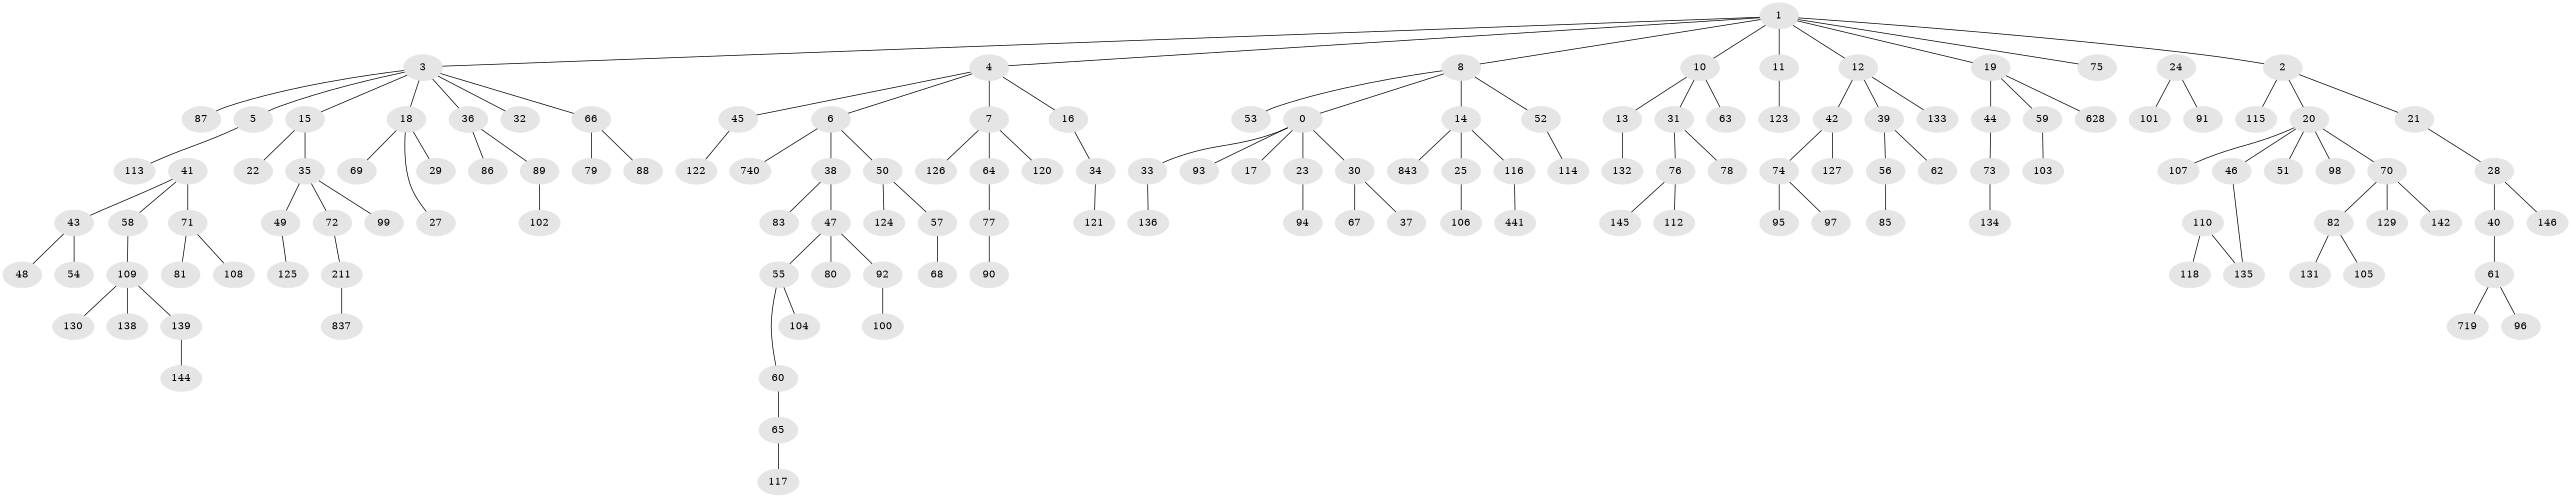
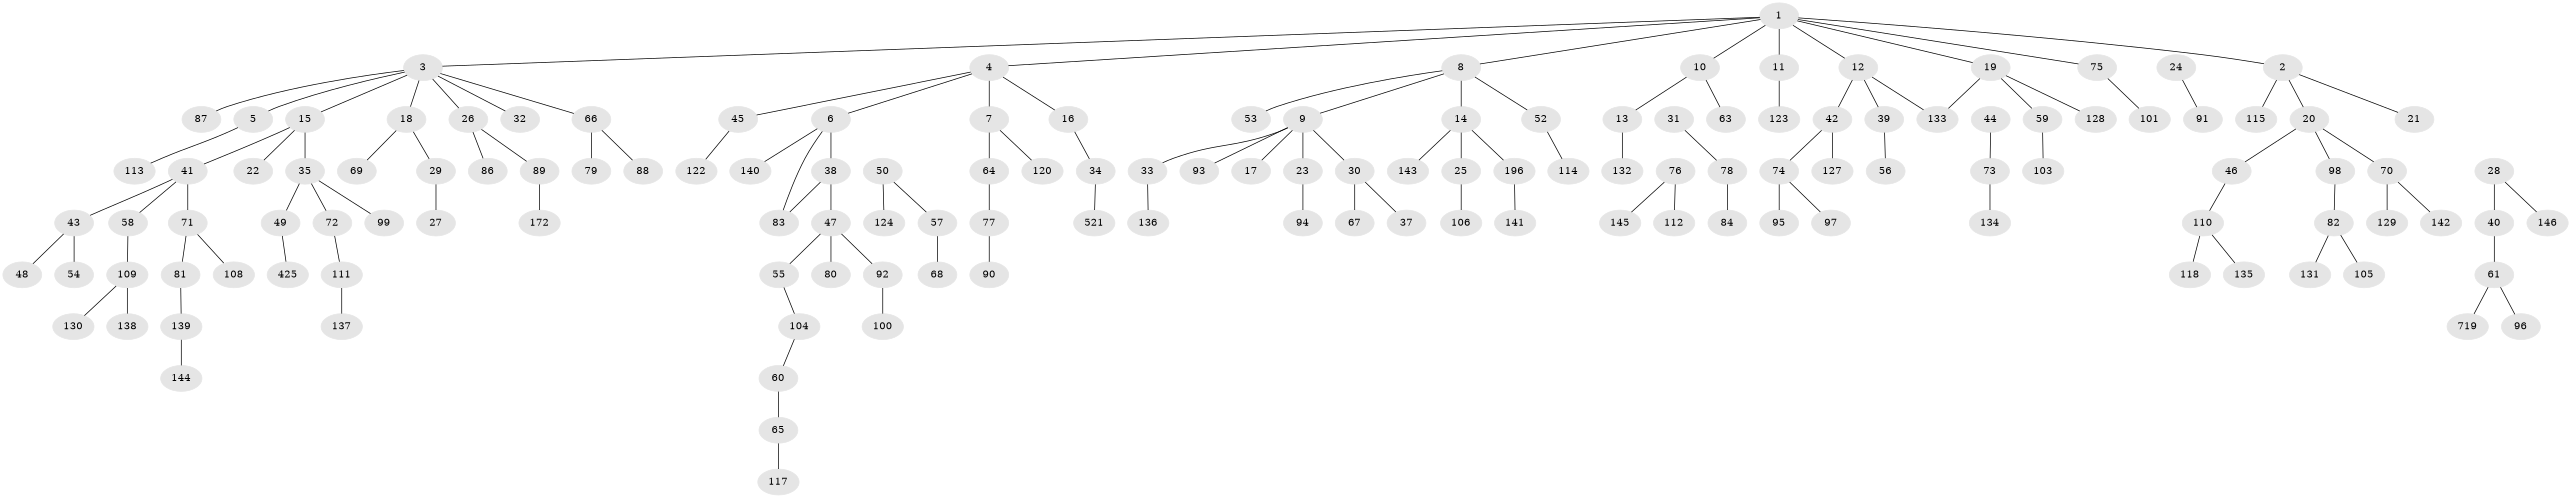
(2163, 93) -> (2123, 93)
(1687, 94) -> none
(1991, 94) -> (1964, 93)
(468, 119) -> (468, 119)
(1303, 119) -> (1303, 119)
(2096, 119) -> (2096, 119)
(857, 145) -> (800, 169)
(1675, 145) -> none
(2454, 145) -> none
none -> (247, 146)
(750, 171) -> (750, 171)
(936, 171) -> none
(1408, 171) -> (1408, 171)
(1514, 171) -> (1514, 171)
(1937, 171) -> none
(2178, 171) -> none
(2284, 171) -> none
(408, 174) -> (436, 197)
(2360, 197) -> (2335, 197)
(540, 223) -> (540, 223)
(1094, 223) -> (1094, 223)
(1515, 223) -> (1515, 223)
none -> (1727, 223)
(1886, 223) -> none
(2238, 223) -> (2217, 197)
(288, 275) -> (288, 275)
(342, 275) -> (342, 275)
(154, 301) -> (181, 301)
(342, 327) -> (342, 327)
(771, 327) -> (789, 353)
